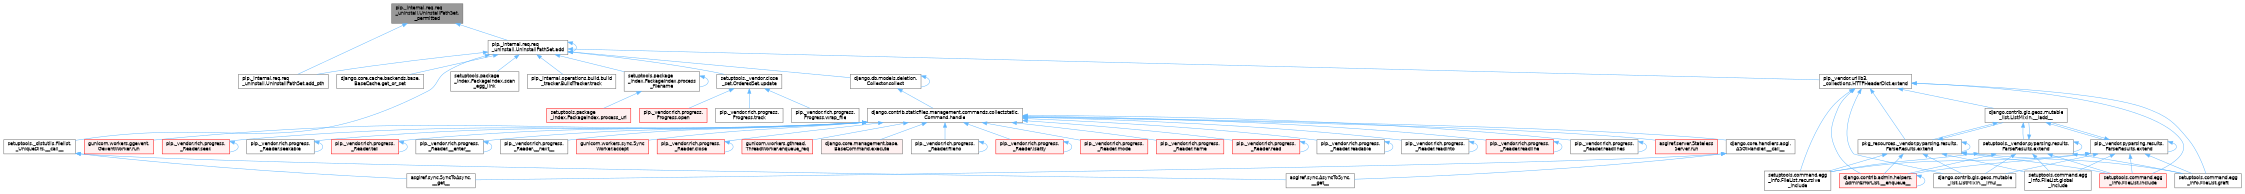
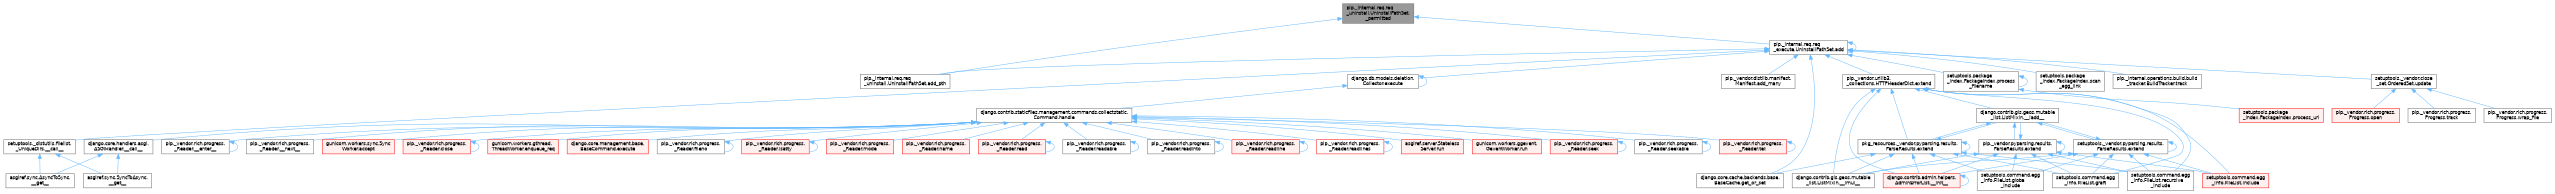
(528, 48) -> (1809, 48)
(886, 81) -> (1383, 81)
none -> (1758, 81)
(862, 147) -> (608, 147)
(1604, 147) -> (1350, 147)
(2058, 165) -> (1823, 164)
(1878, 181) -> (1922, 181)
